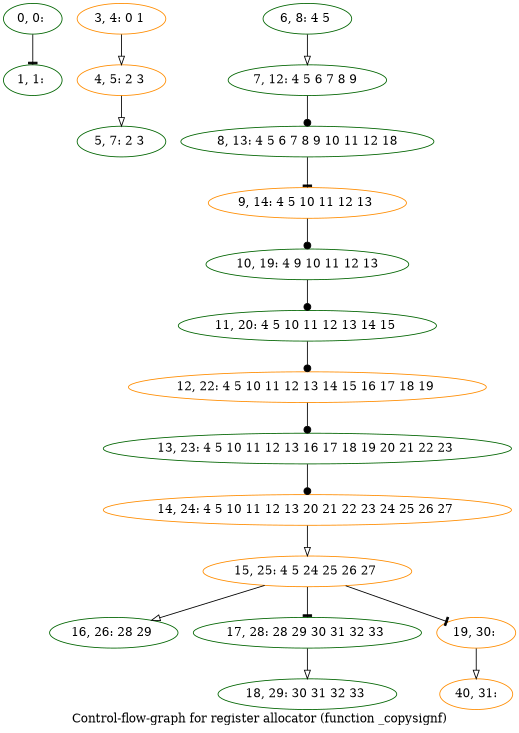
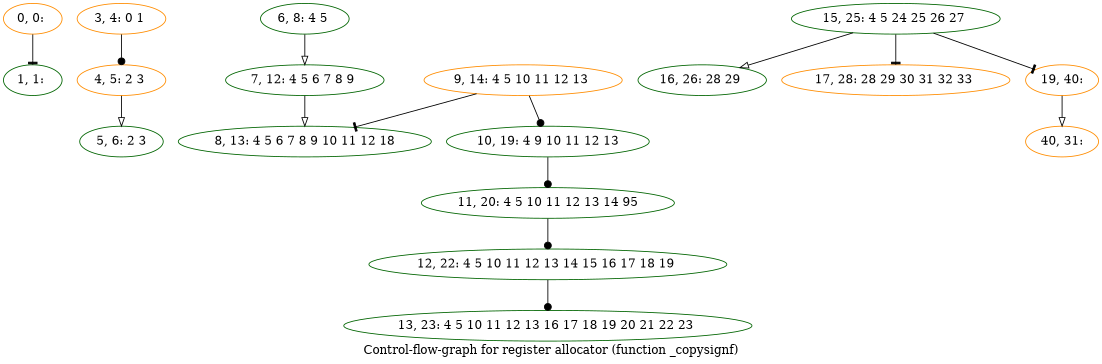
(33, 19) -> (33, 19)
(121, 45) -> (121, 46)
(307, 108) -> (305, 107)
(121, 142) -> (121, 142)
(307, 170) -> (417, 110)
(307, 326) -> (548, 203)
(307, 387) -> (548, 264)
(307, 510) -> none
(307, 571) -> (896, 19)
(307, 633) -> (896, 80)
(476, 633) -> (1062, 80)
(307, 694) -> none
